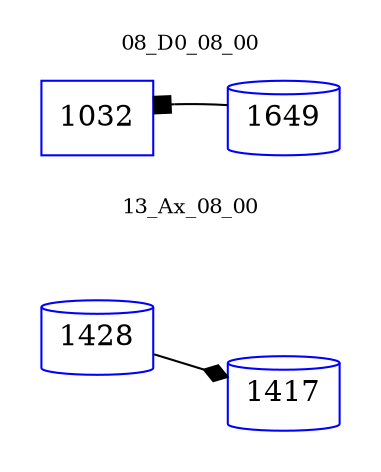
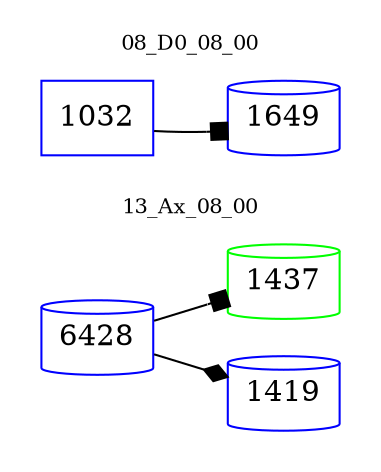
(201, 104) -> (180, 132)
none -> (284, 282)
(97, 338) -> (97, 338)
(284, 393) -> (284, 393)
